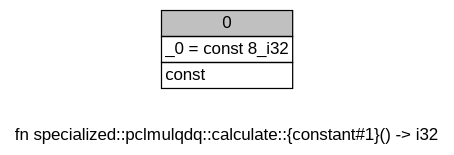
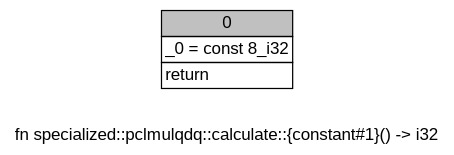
(186, 75) -> (187, 75)
